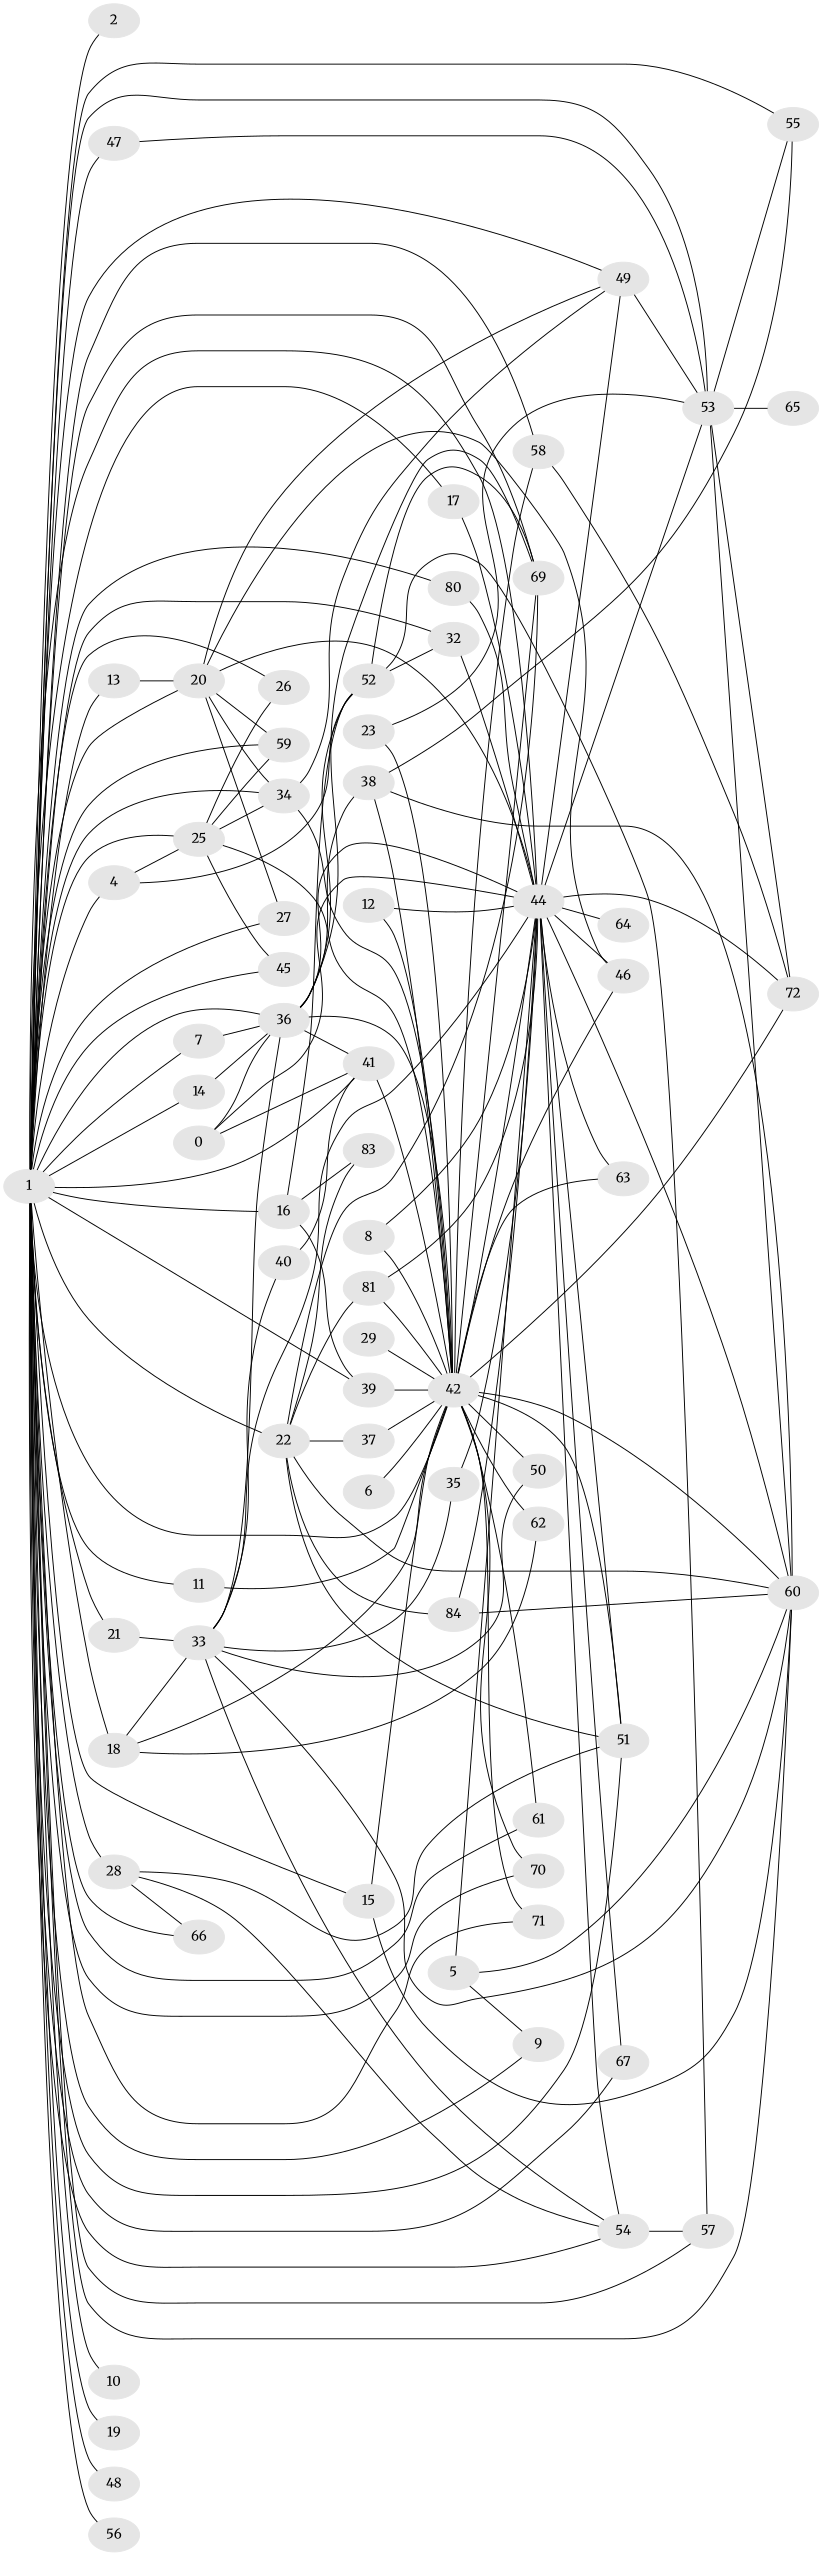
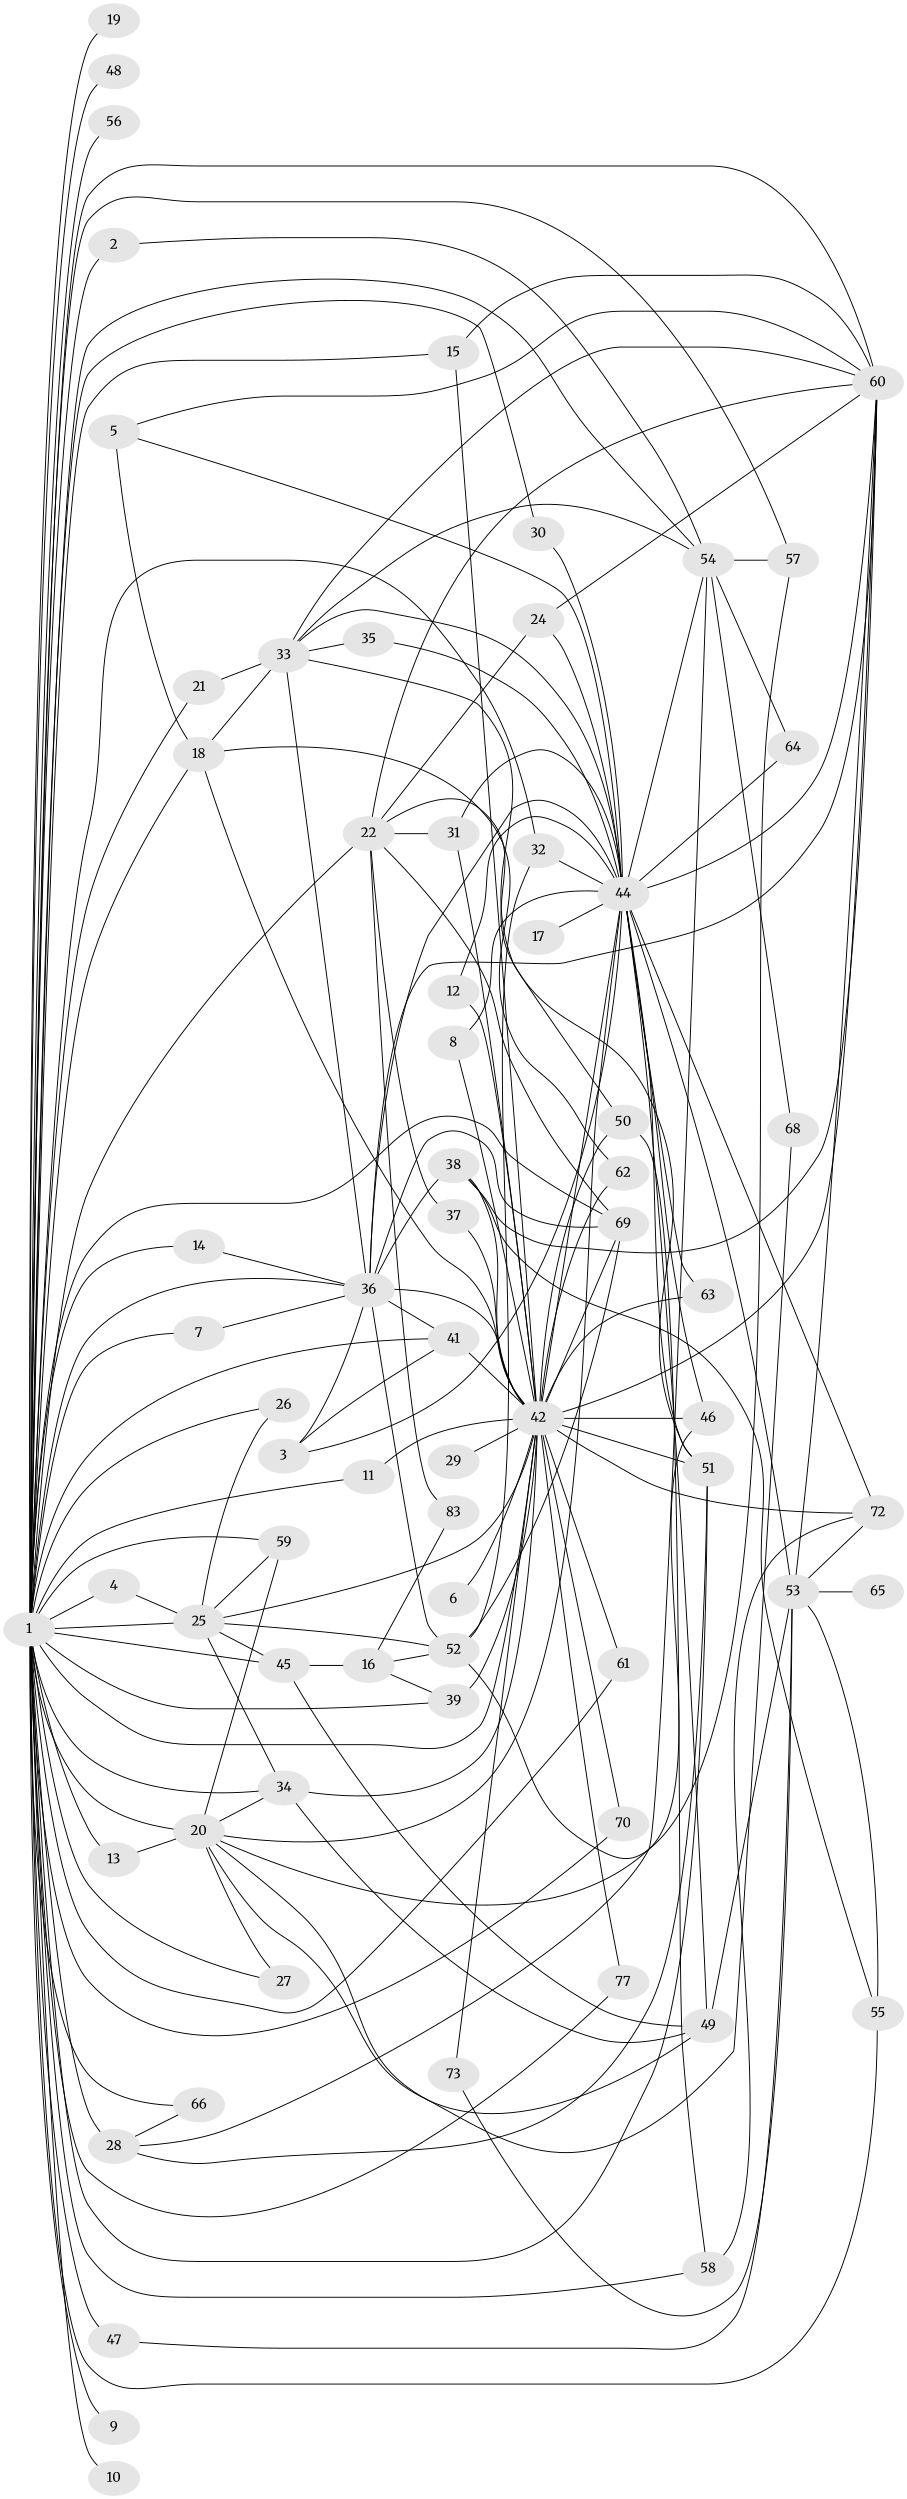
(110, 101) -> none
none -> (491, 263)
(137, 373) -> none
(66, 419) -> (456, 1895)
(454, 588) -> (538, 534)
(70, 616) -> none
none -> (751, 654)
(369, 732) -> (454, 2075)
(292, 838) -> (327, 1632)
(474, 919) -> (680, 1832)
none -> (701, 929)
none -> (793, 1130)
(199, 1143) -> (284, 1456)
(155, 1207) -> (326, 1665)
(284, 1263) -> none
(369, 1288) -> (454, 834)
(454, 1615) -> (538, 621)
(538, 1922) -> (623, 1982)
(496, 2009) -> (140, 597)
(623, 2062) -> none
